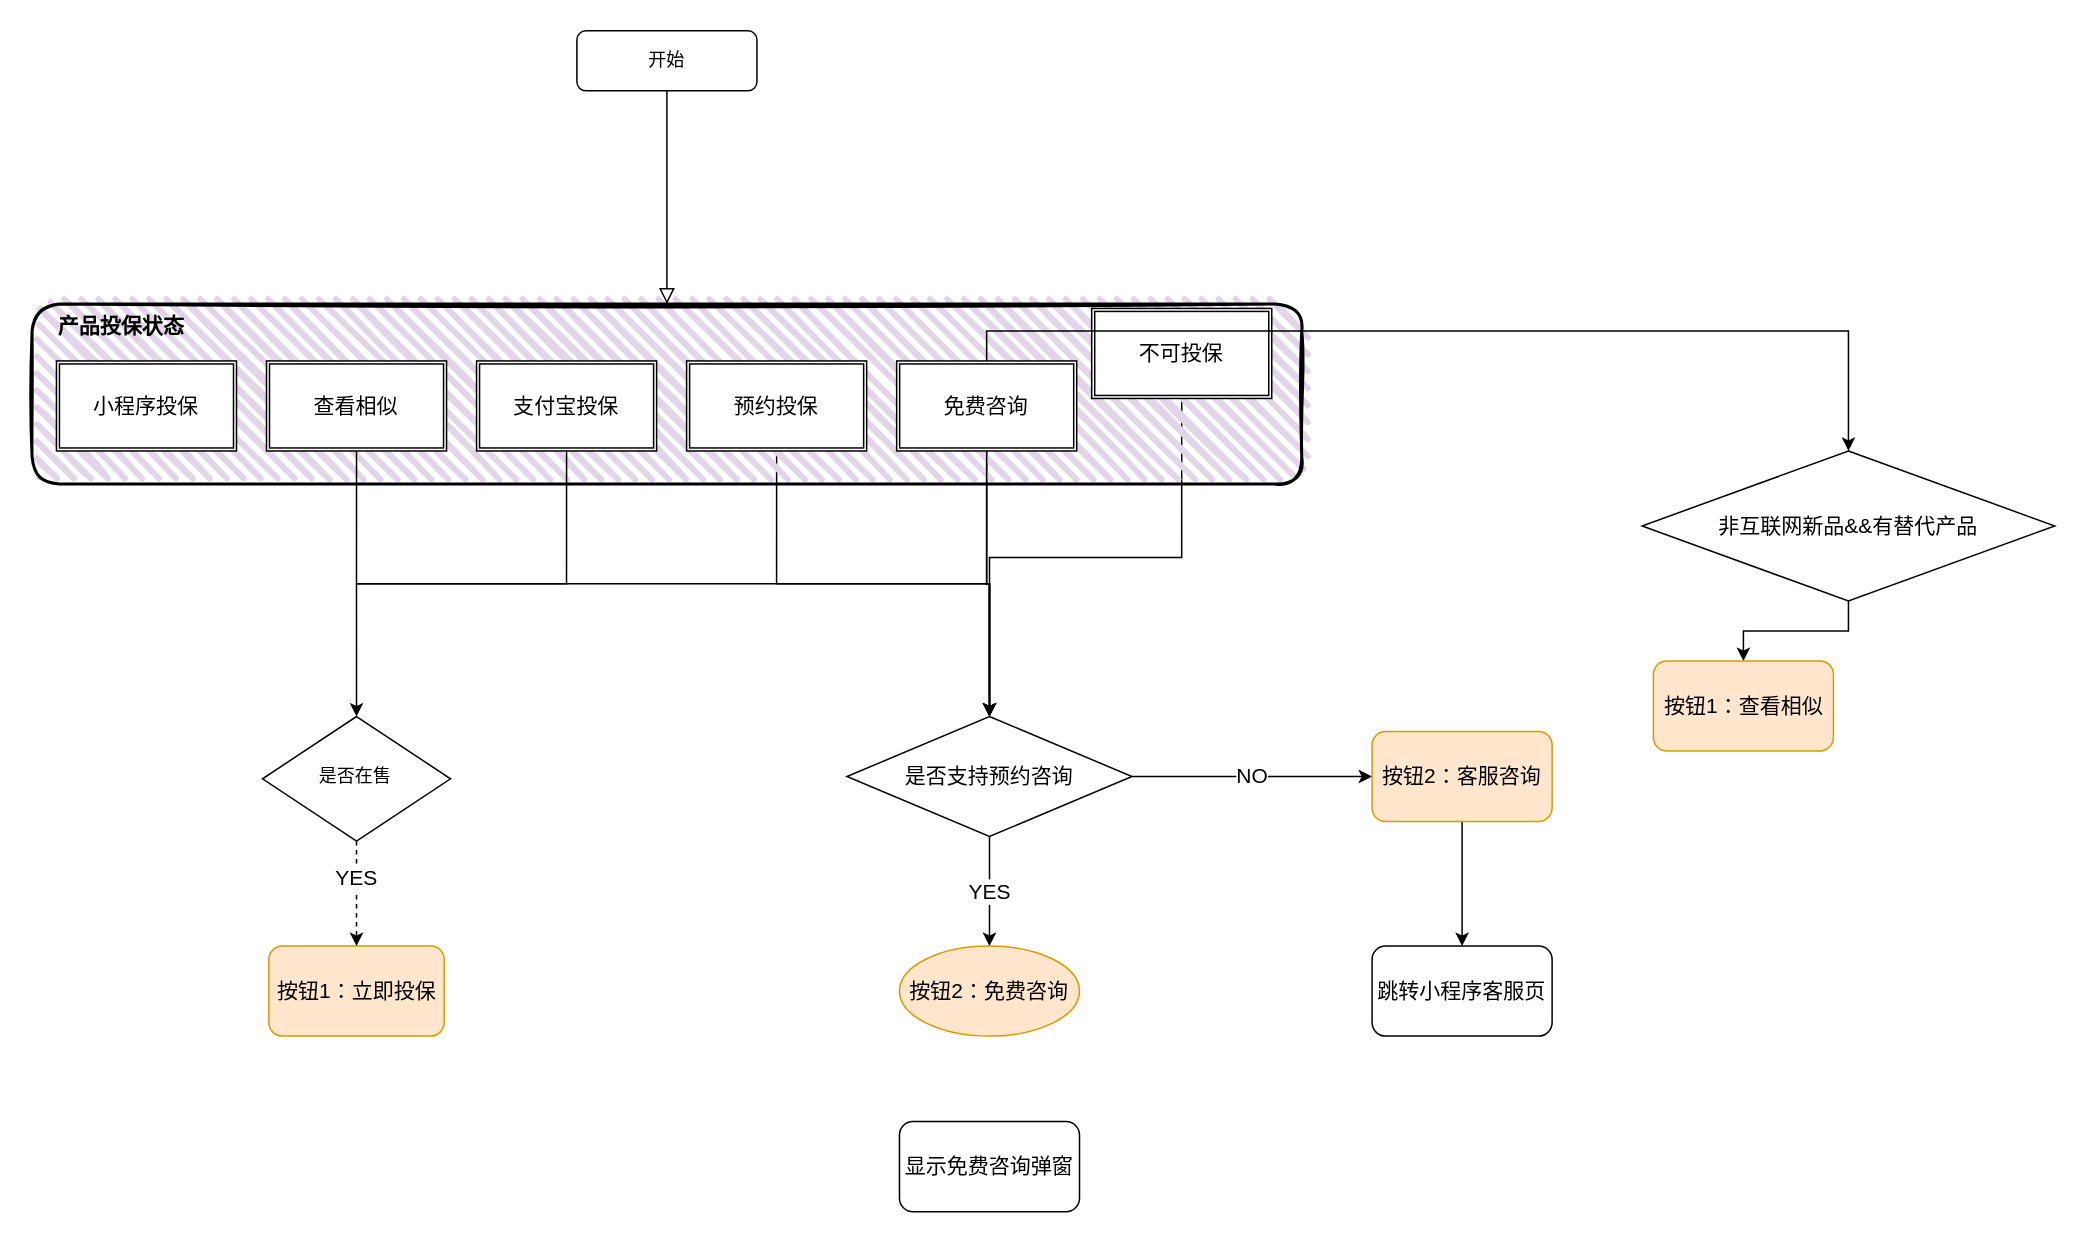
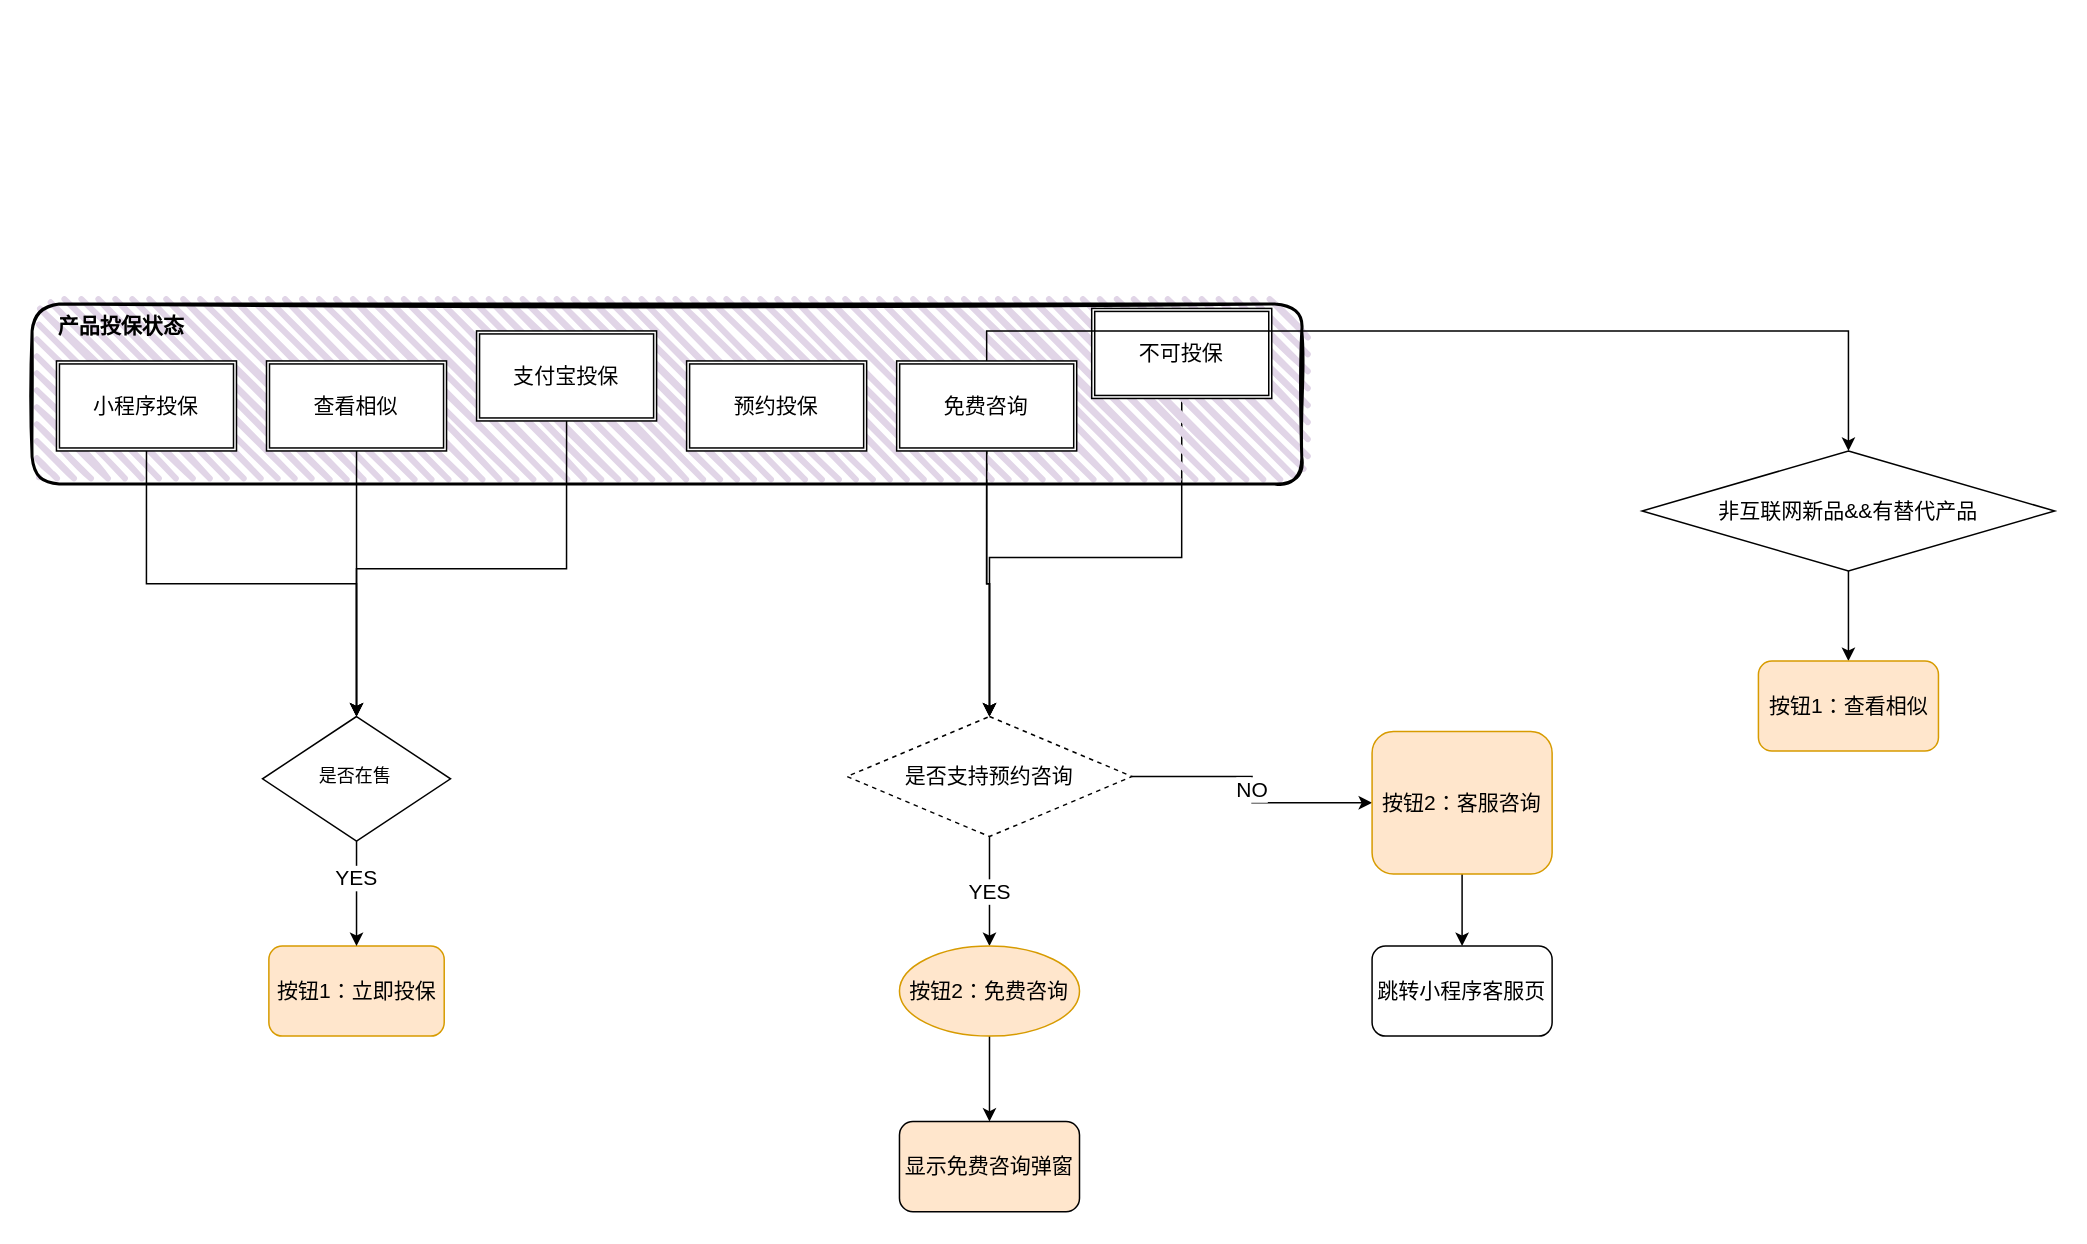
(667, 61) -> none
(667, 189) -> none
(566, 406) -> (566, 376)
(776, 526) -> none
(1848, 526) -> (1848, 511)
none -> (194, 584)
(671, 584) -> (356, 707)
(1743, 706) -> (1848, 706)
(989, 776) -> (989, 776)
(1462, 776) -> (1462, 803)
(356, 910) -> (356, 910)
none -> (989, 1073)
(989, 1166) -> (989, 1166)
